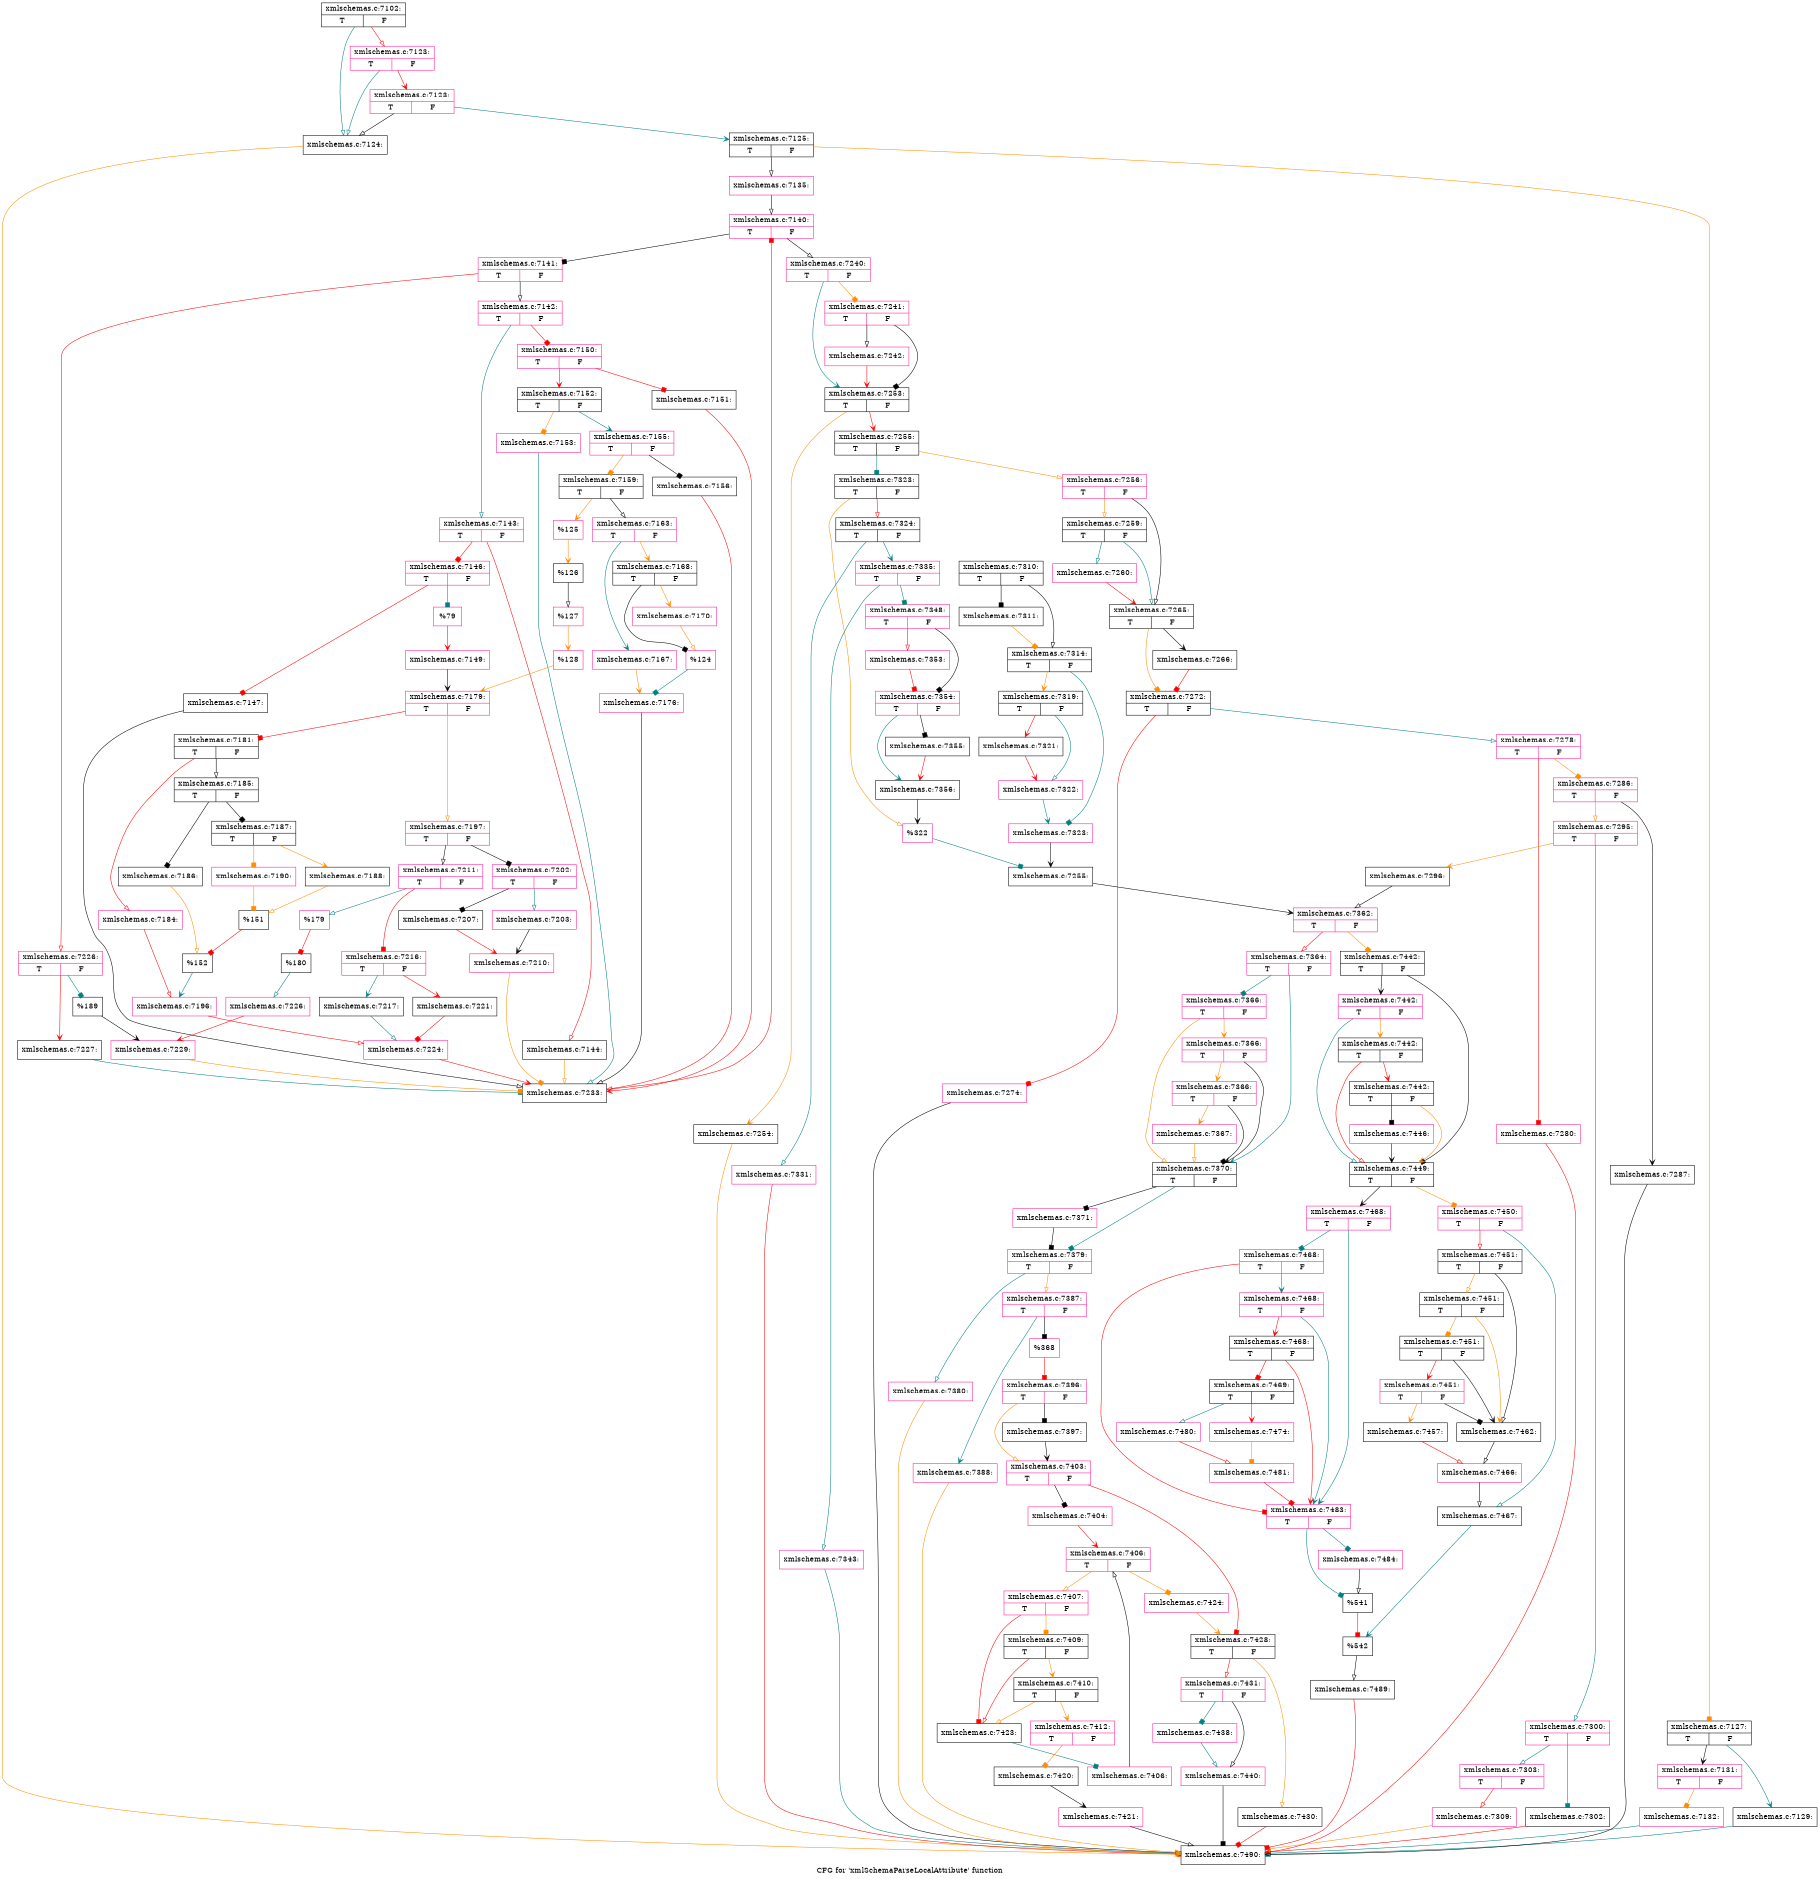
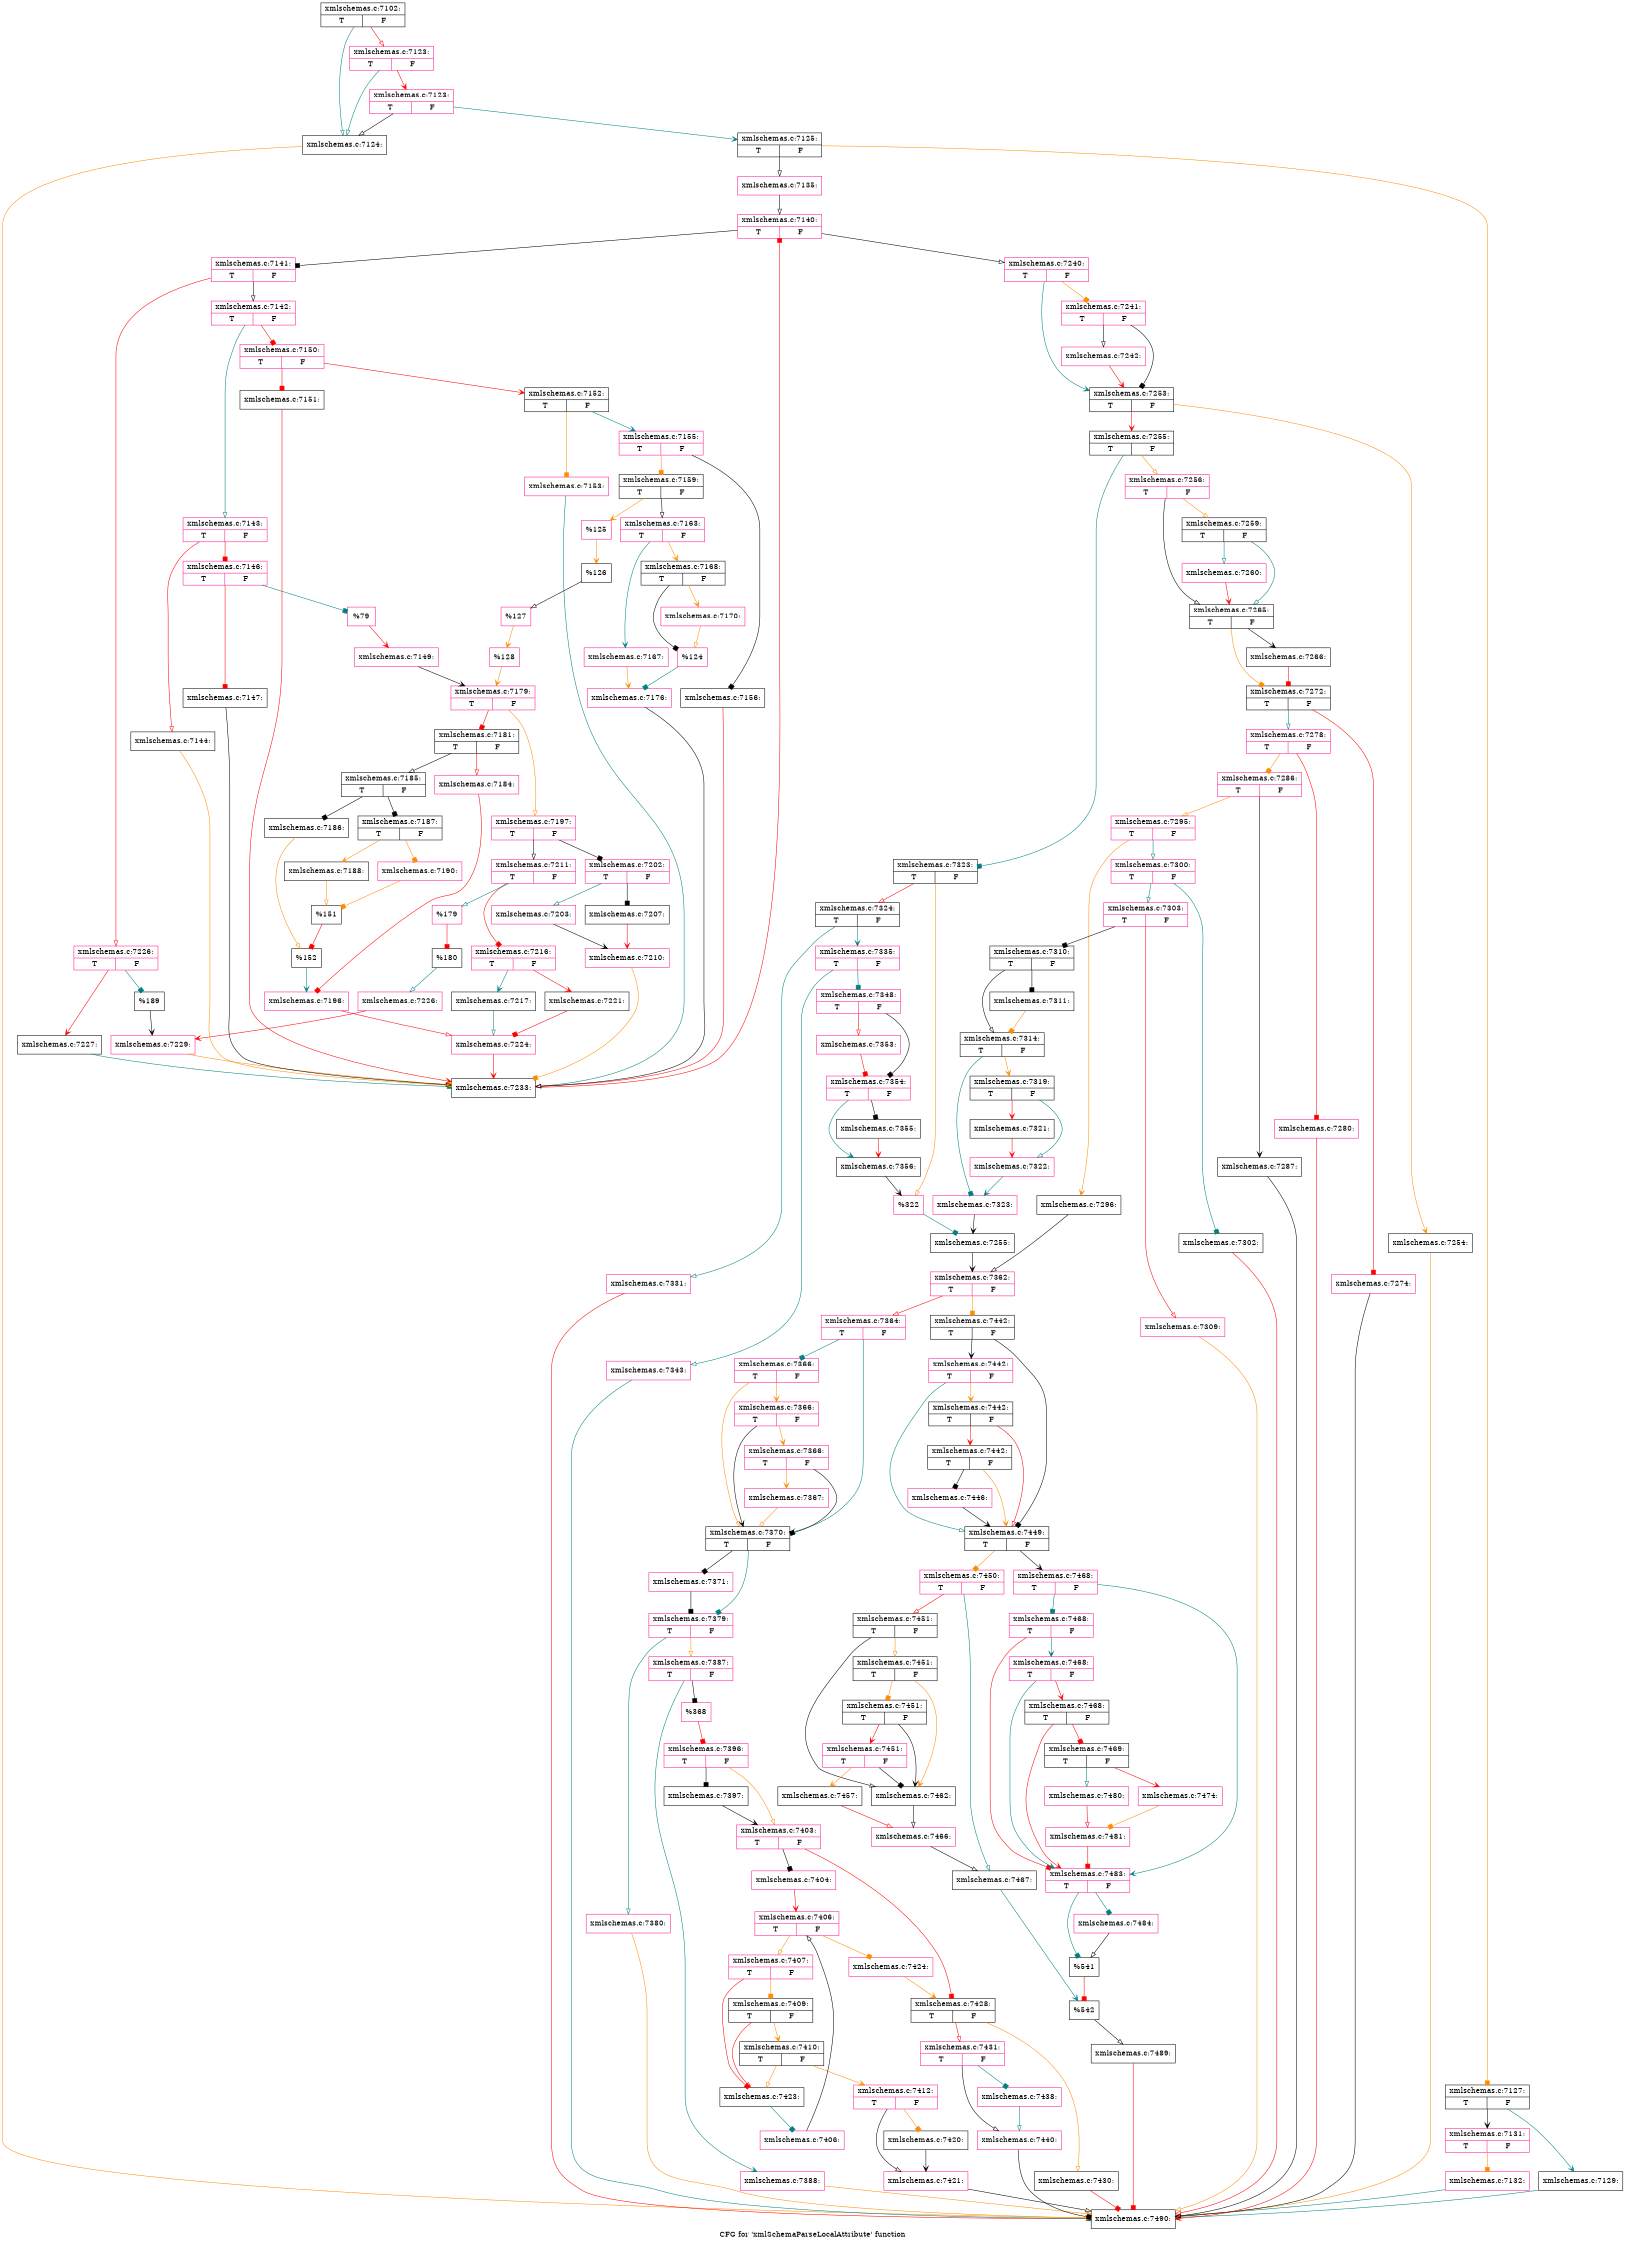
none -> (1093, 935)
(156, 961) -> (427, 903)
none -> (876, 2142)
